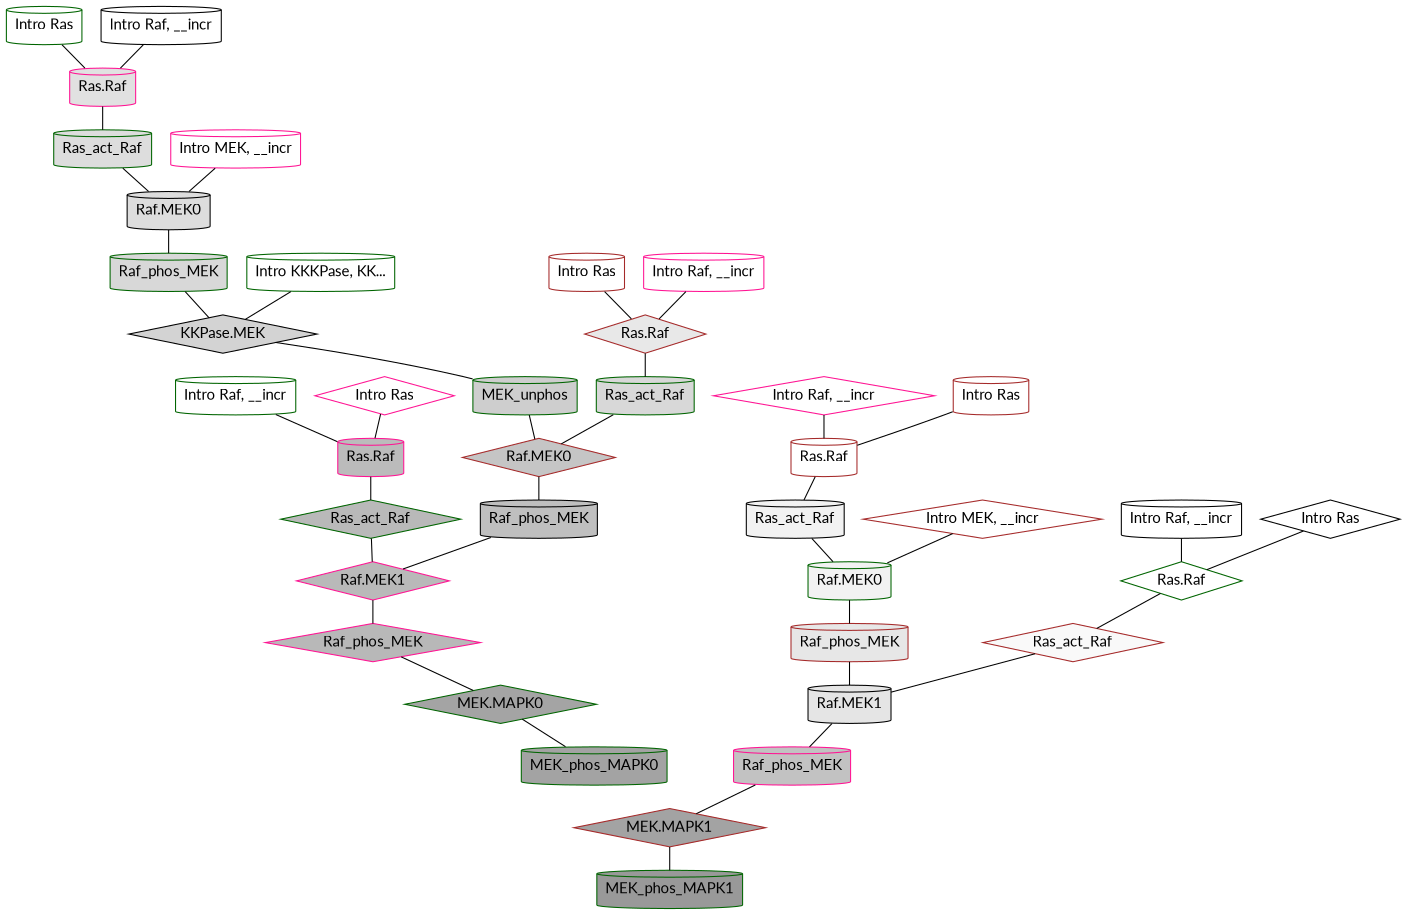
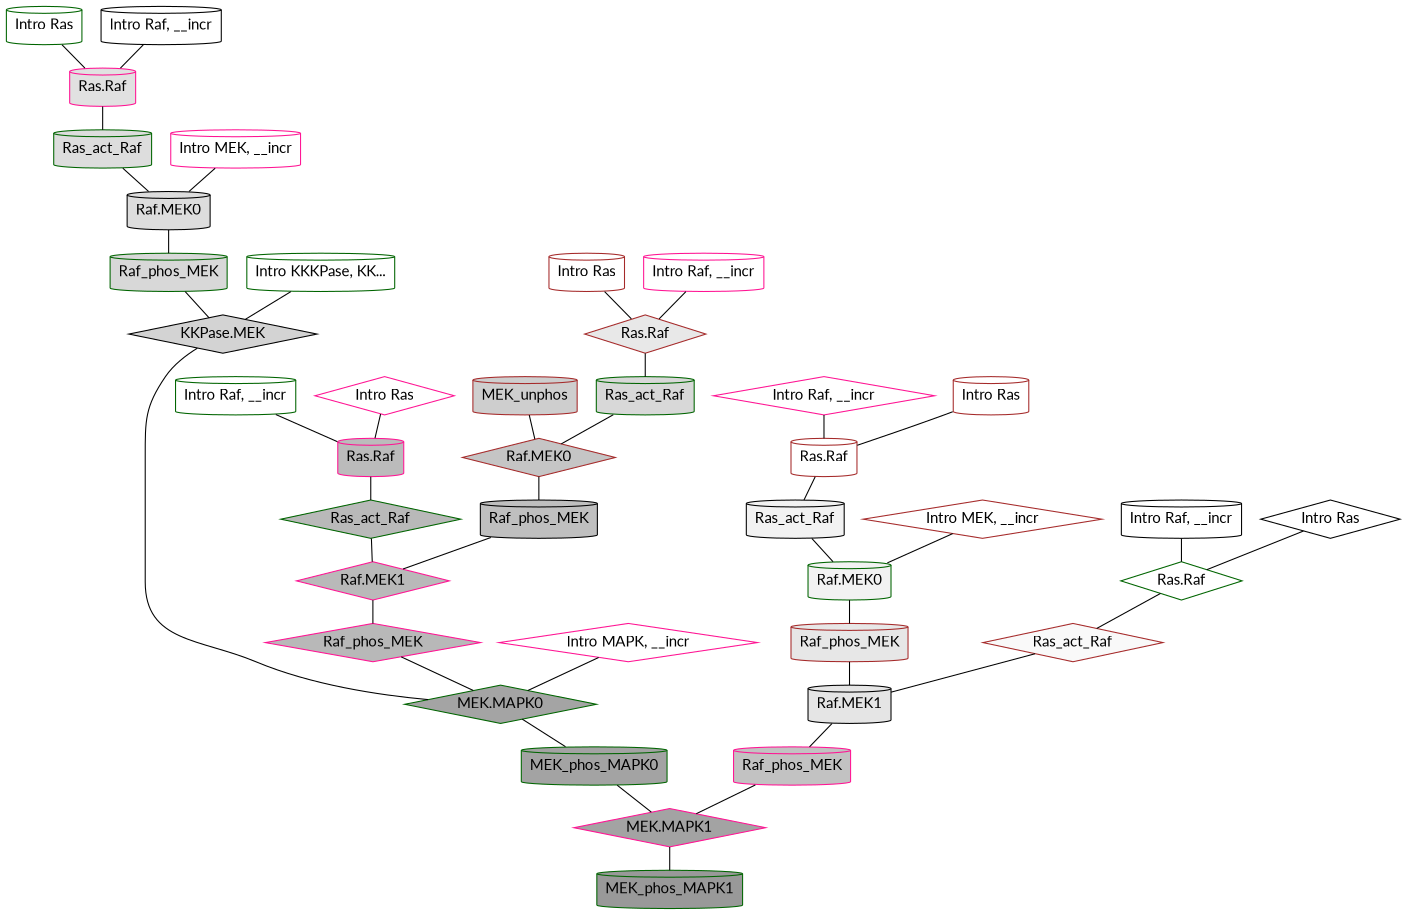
(375, 359) -> (155, 617)
(525, 396) -> (525, 396)
none -> (628, 643)
none -> (634, 799)
(670, 828) -> (670, 828)
